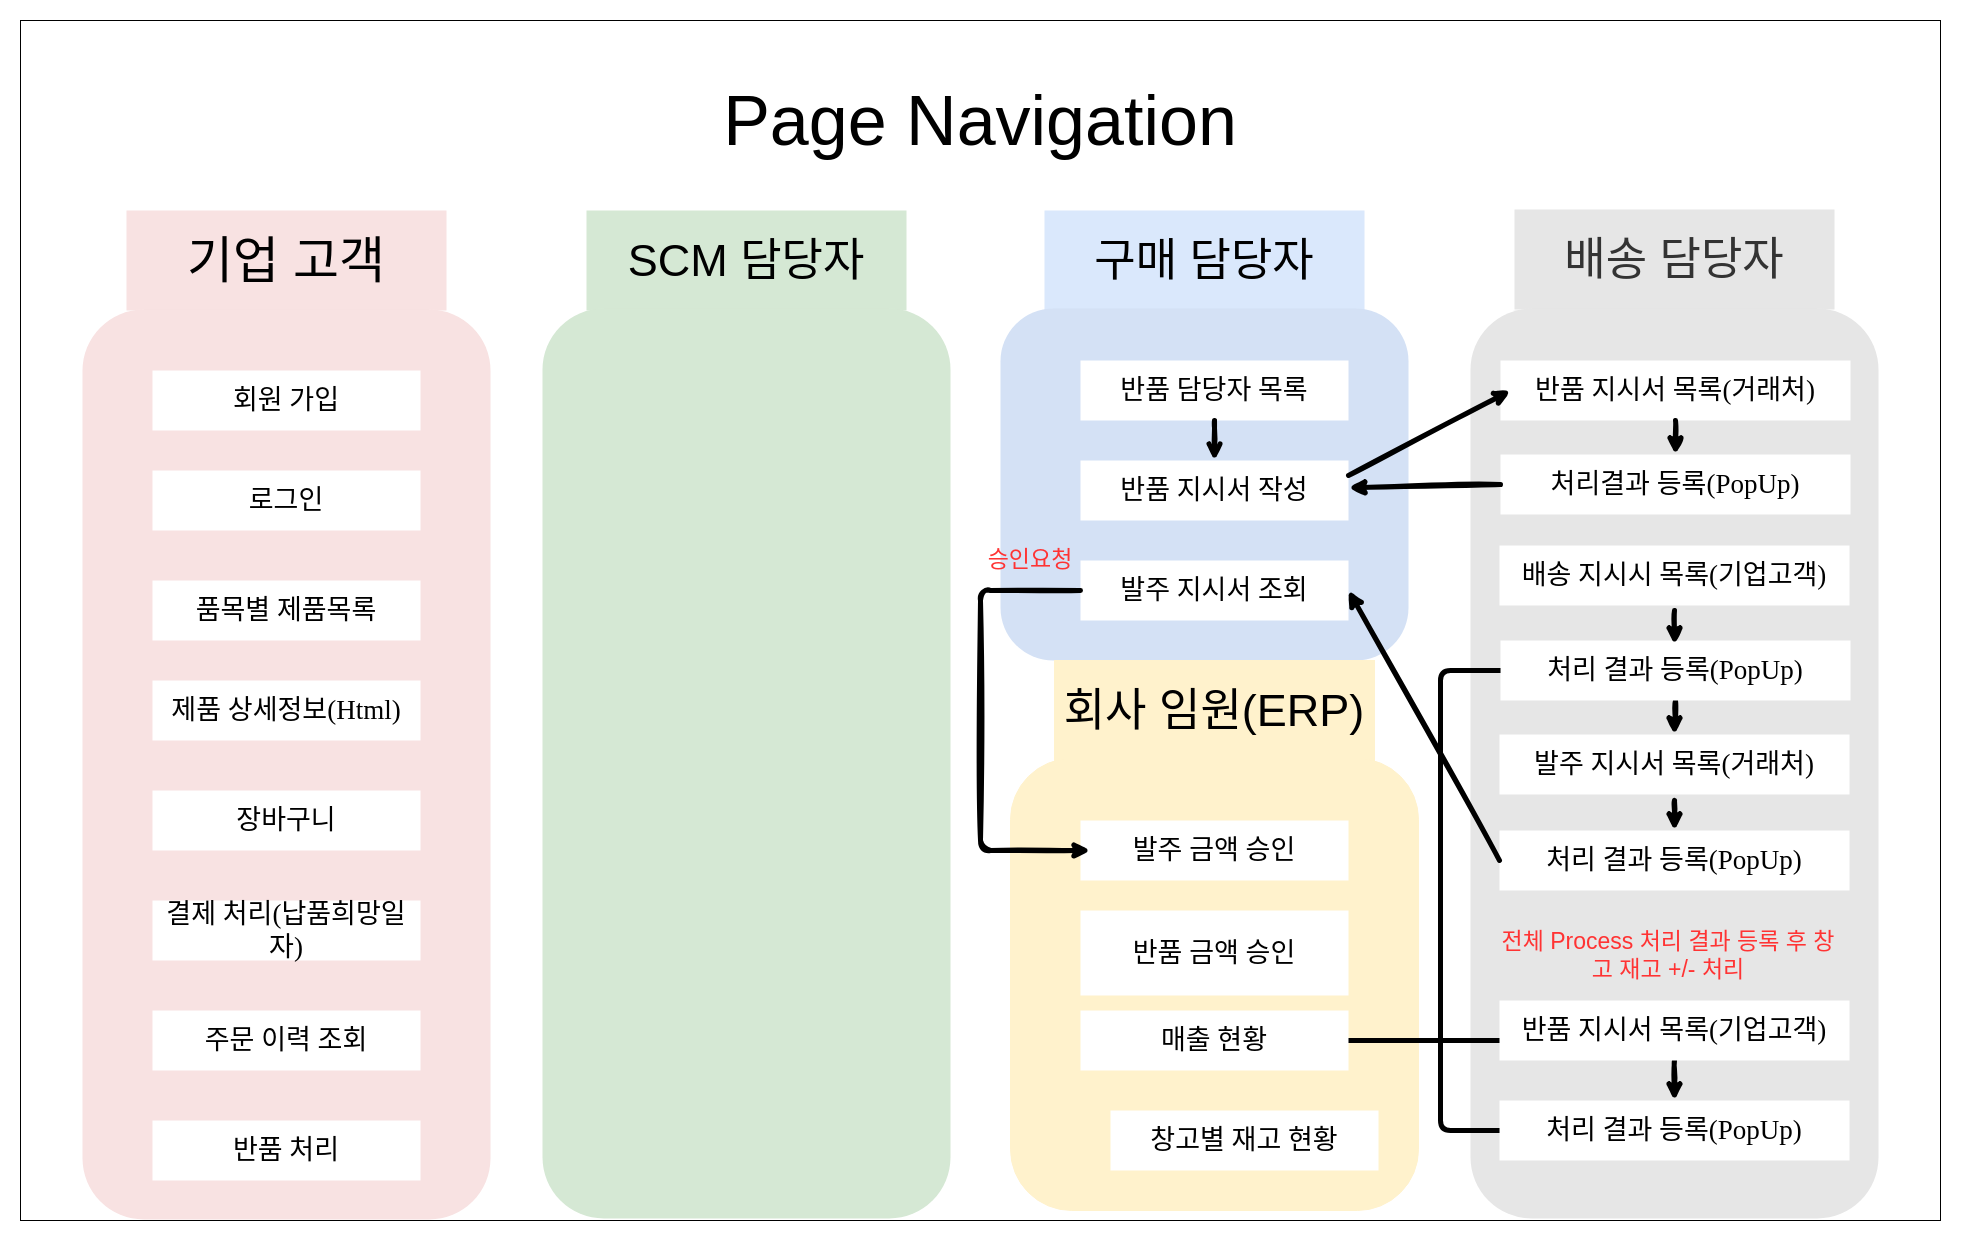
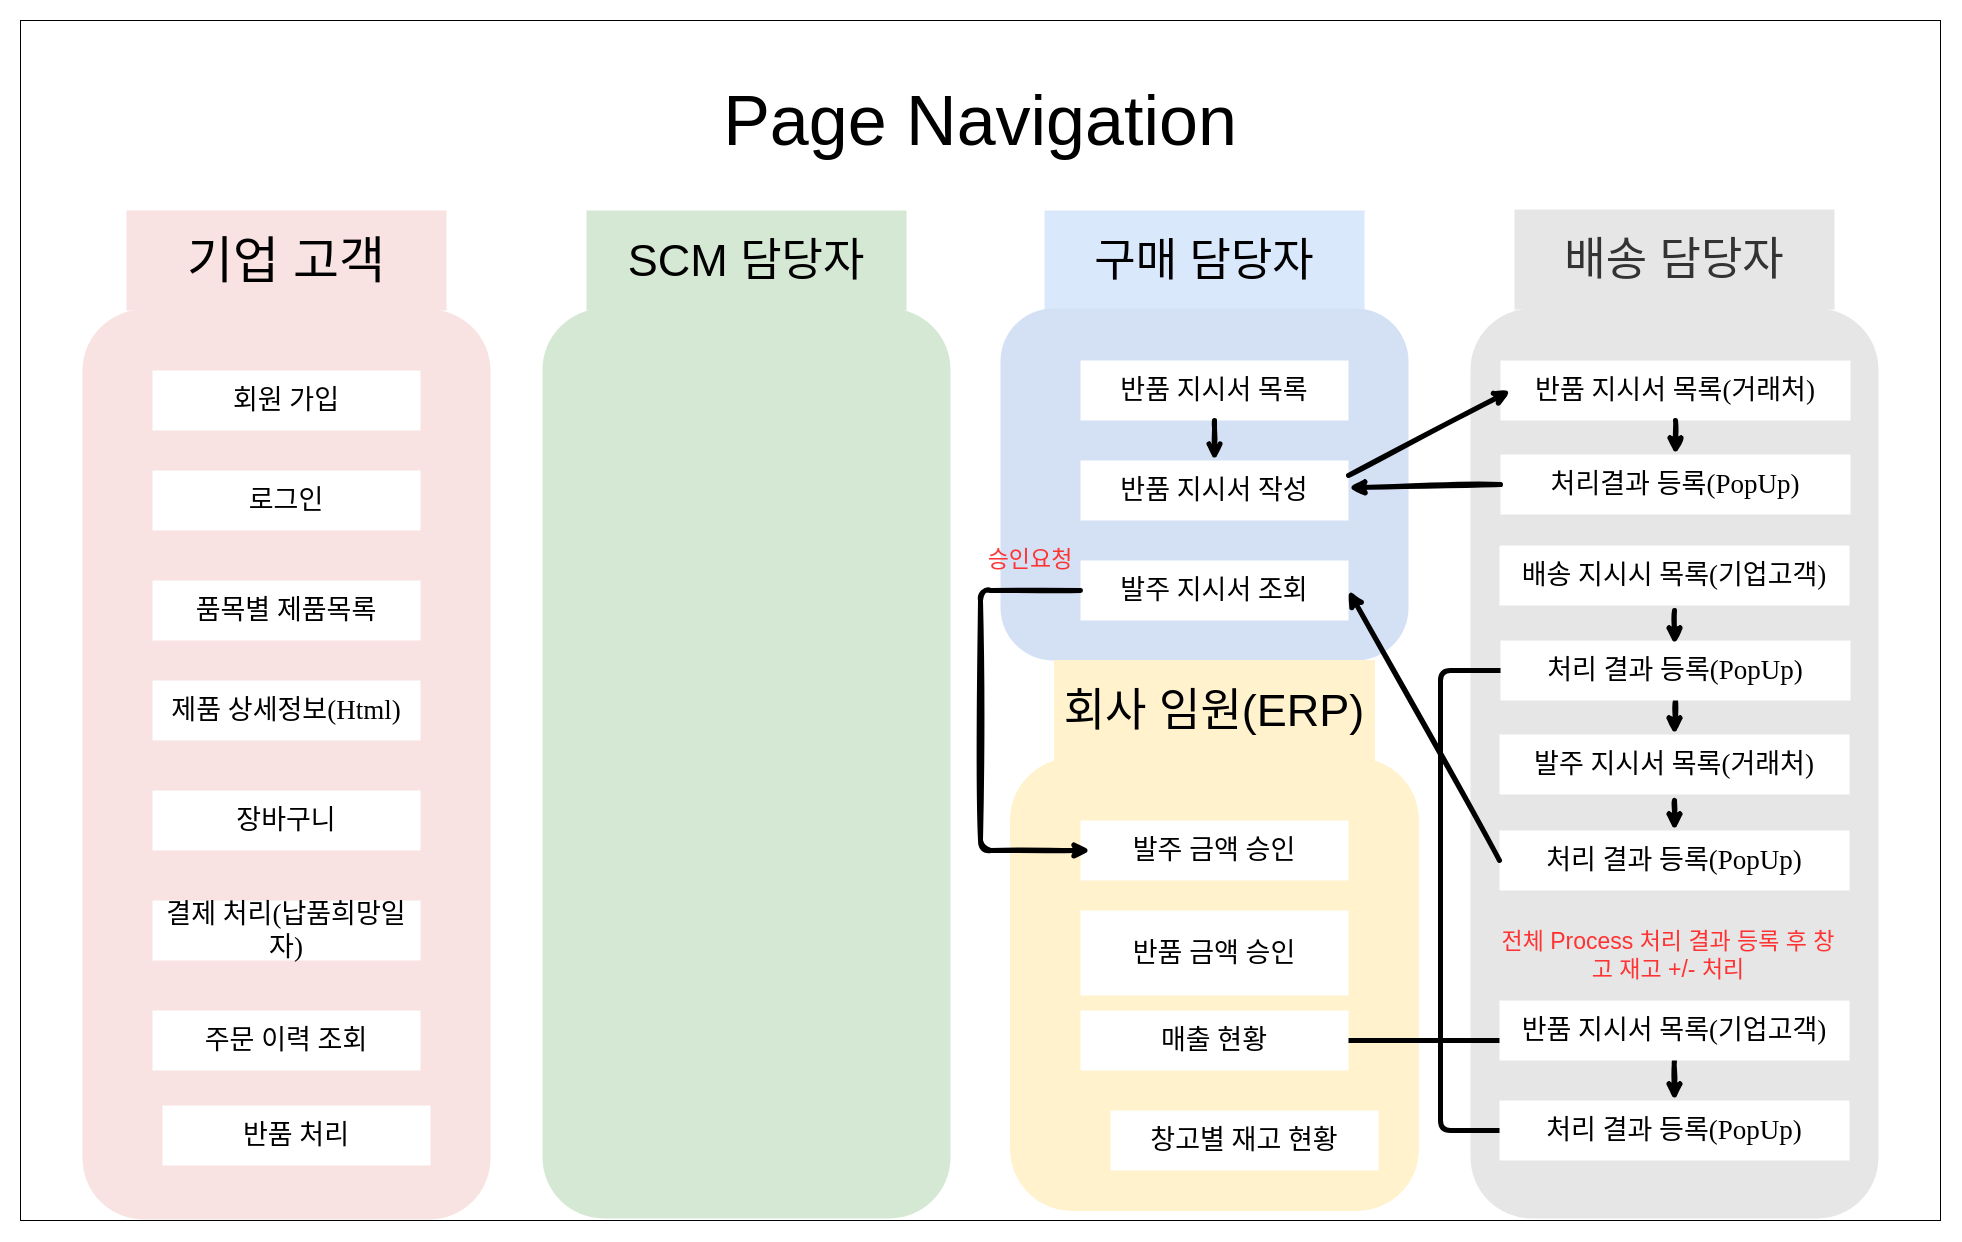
(1215, 391) -> (1215, 391)
(287, 1151) -> (297, 1136)
